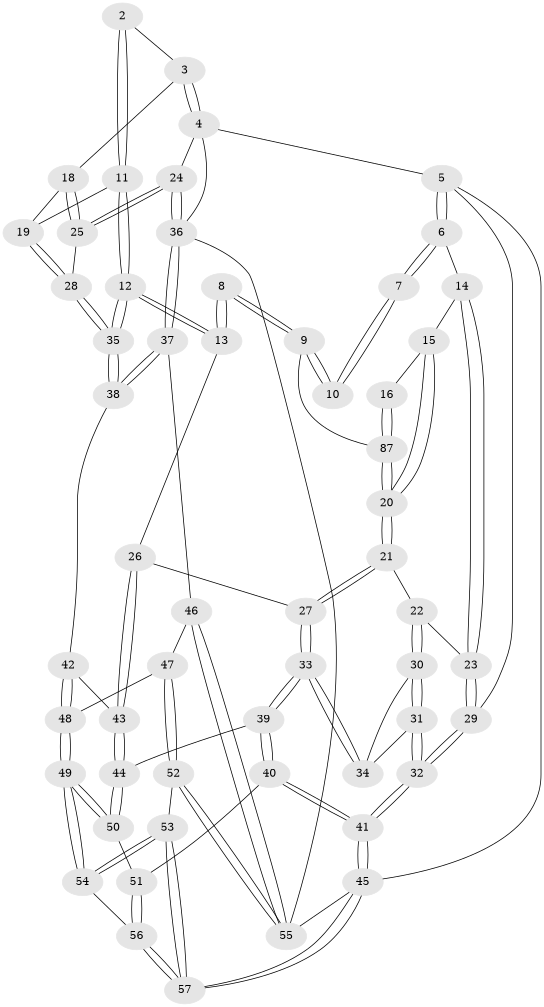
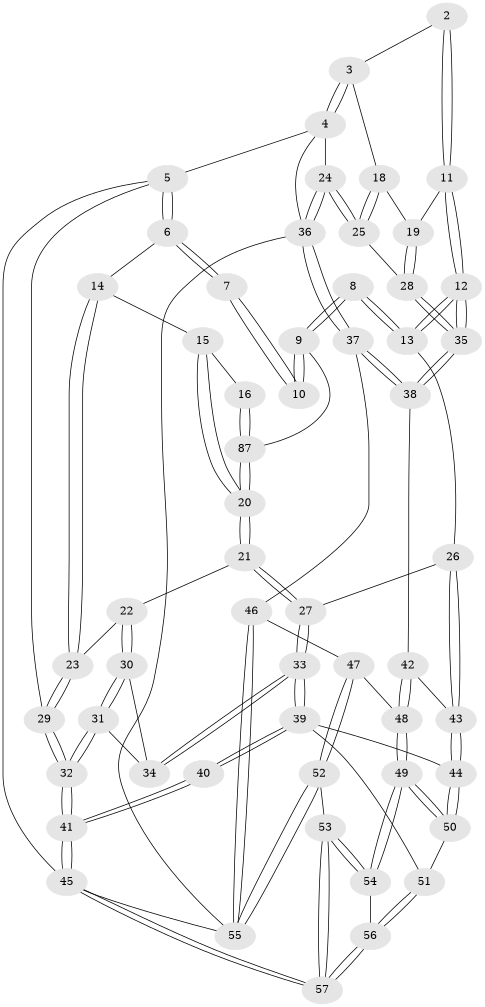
(204, 834) -> (373, 794)
